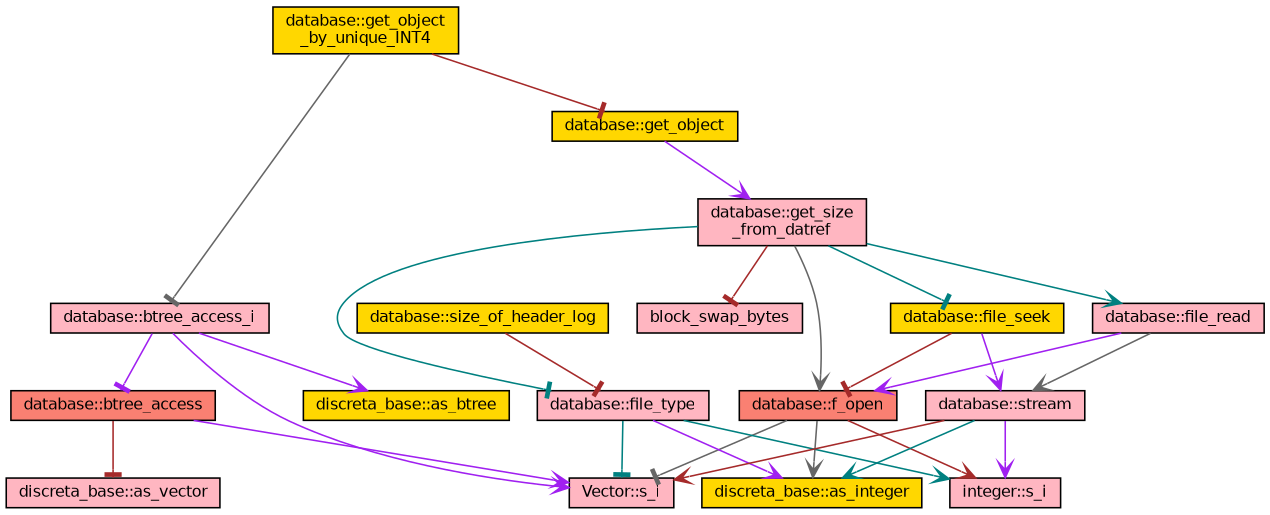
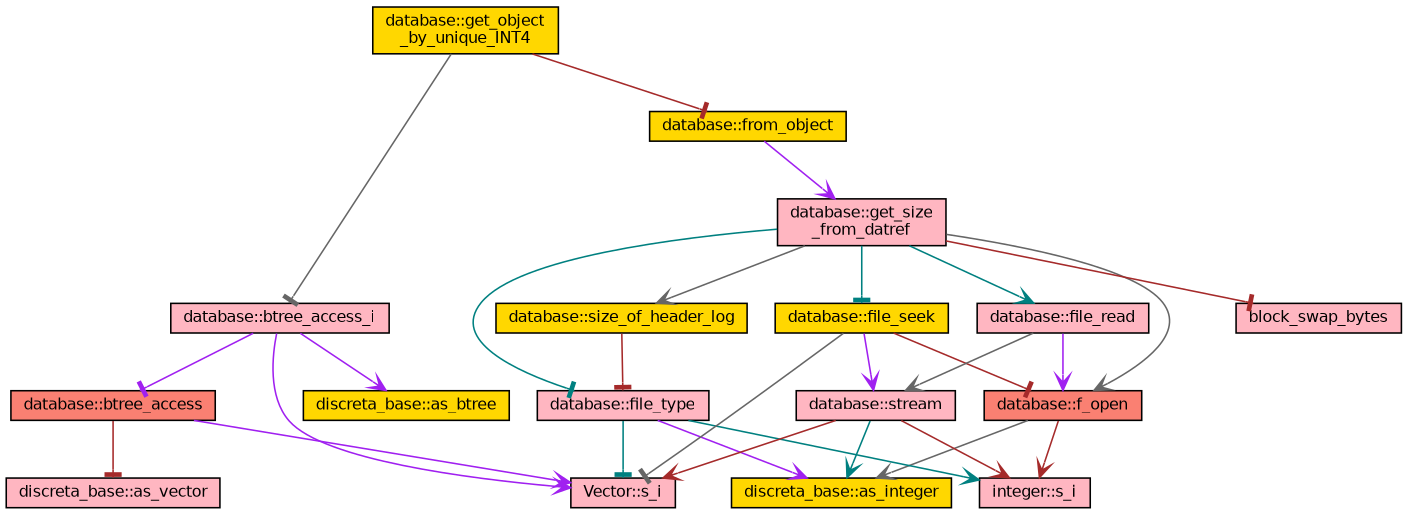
(645, 126) -> (748, 126)
none -> (738, 272)
(1005, 441) -> (941, 442)
(733, 444) -> (747, 404)
